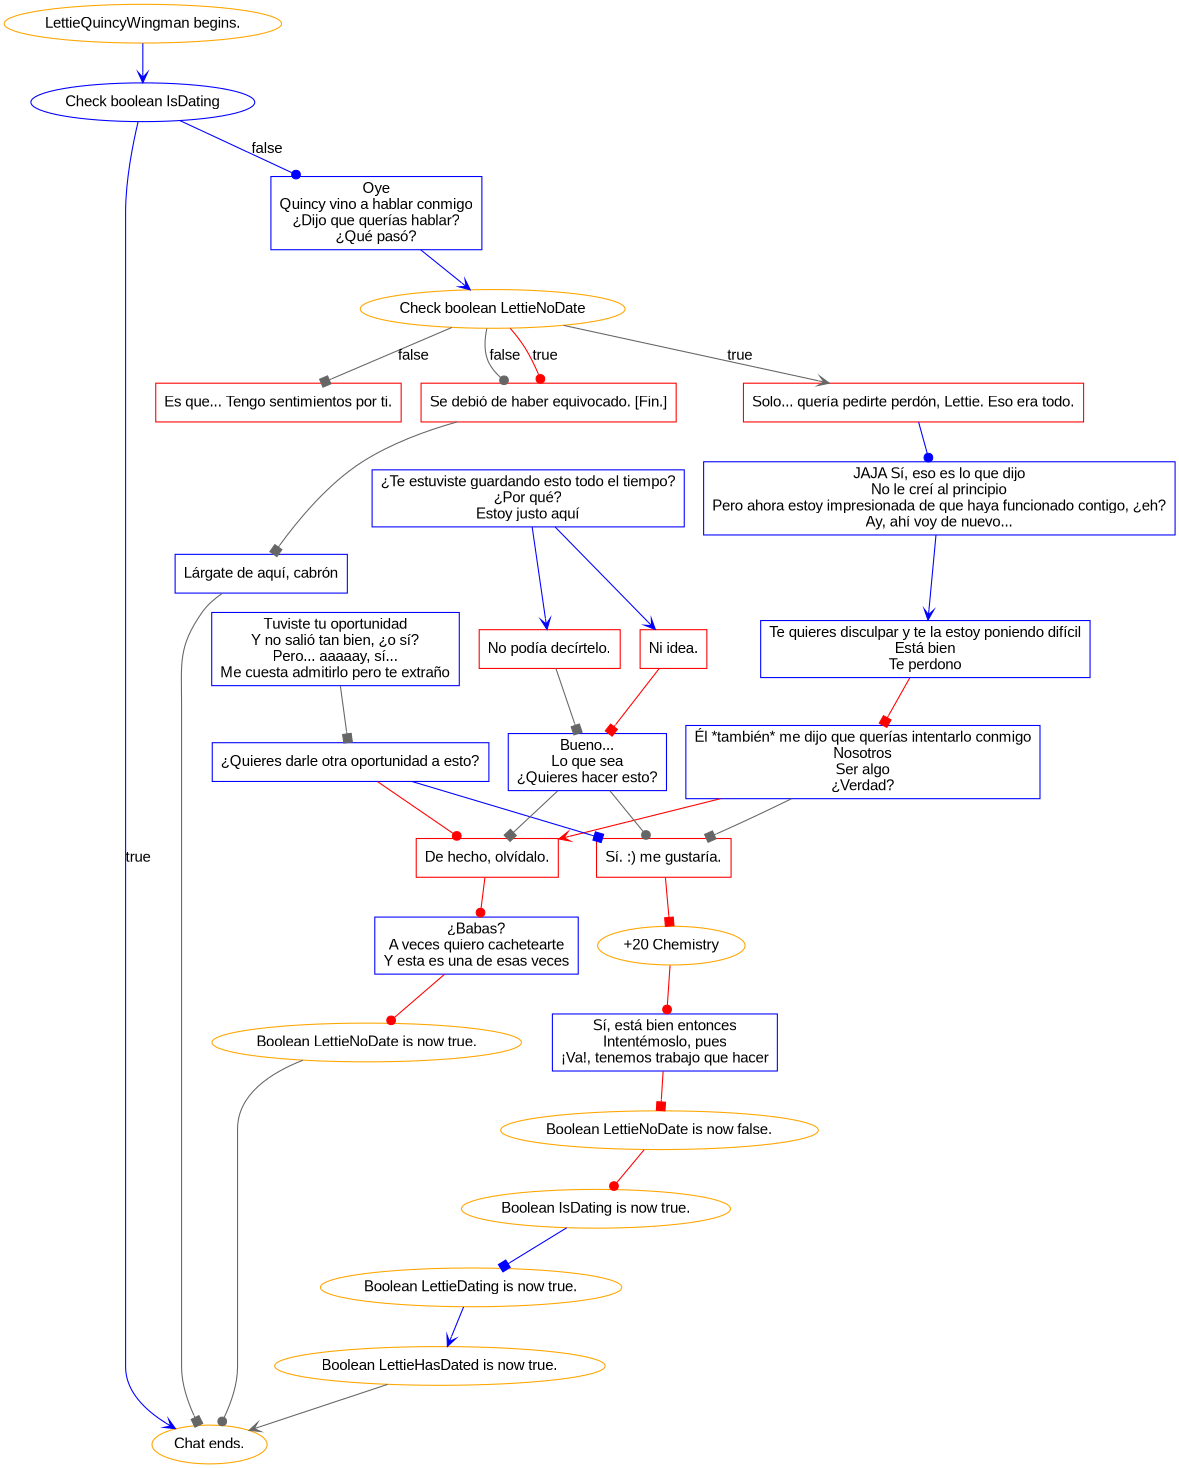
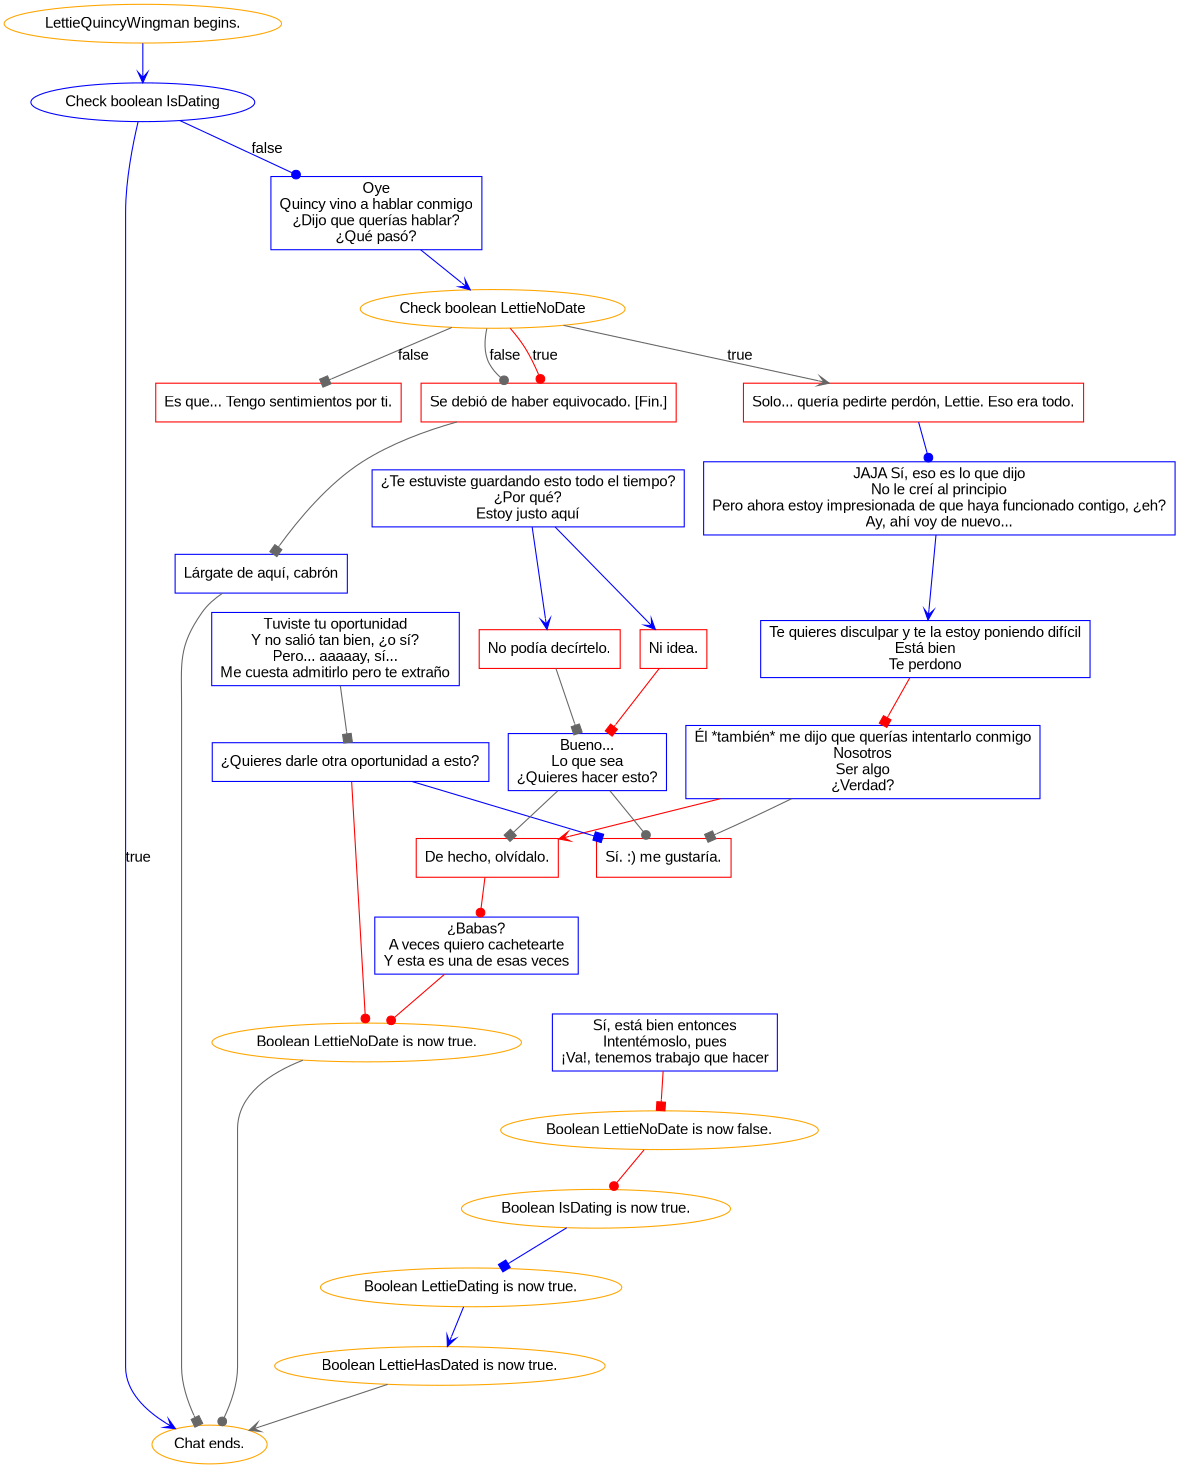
(415, 807) -> (358, 898)
(671, 946) -> none
